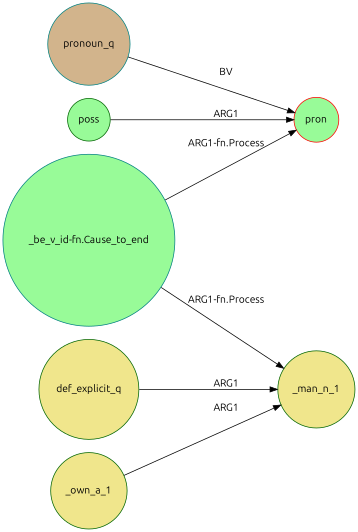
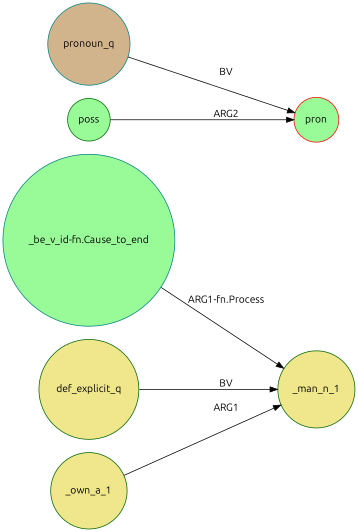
(226, 114) -> (226, 114)
(227, 167) -> none
(226, 384) -> (226, 384)
